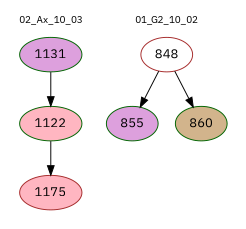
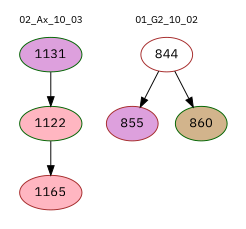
(167, 55) -> (167, 55)
(132, 124) -> (132, 124)
(51, 193) -> (51, 193)
